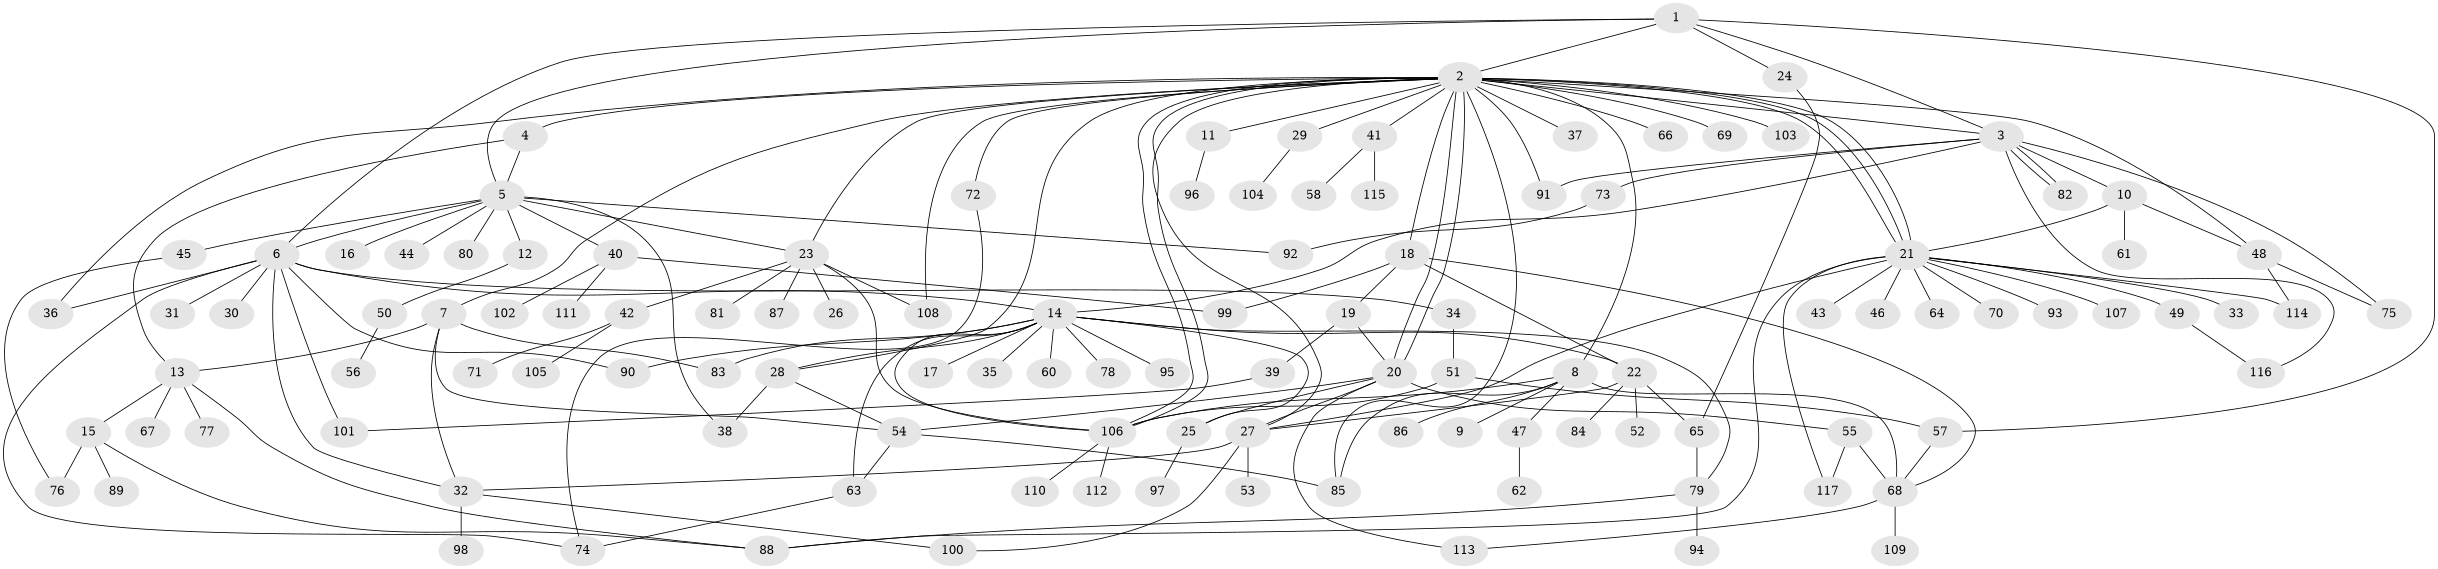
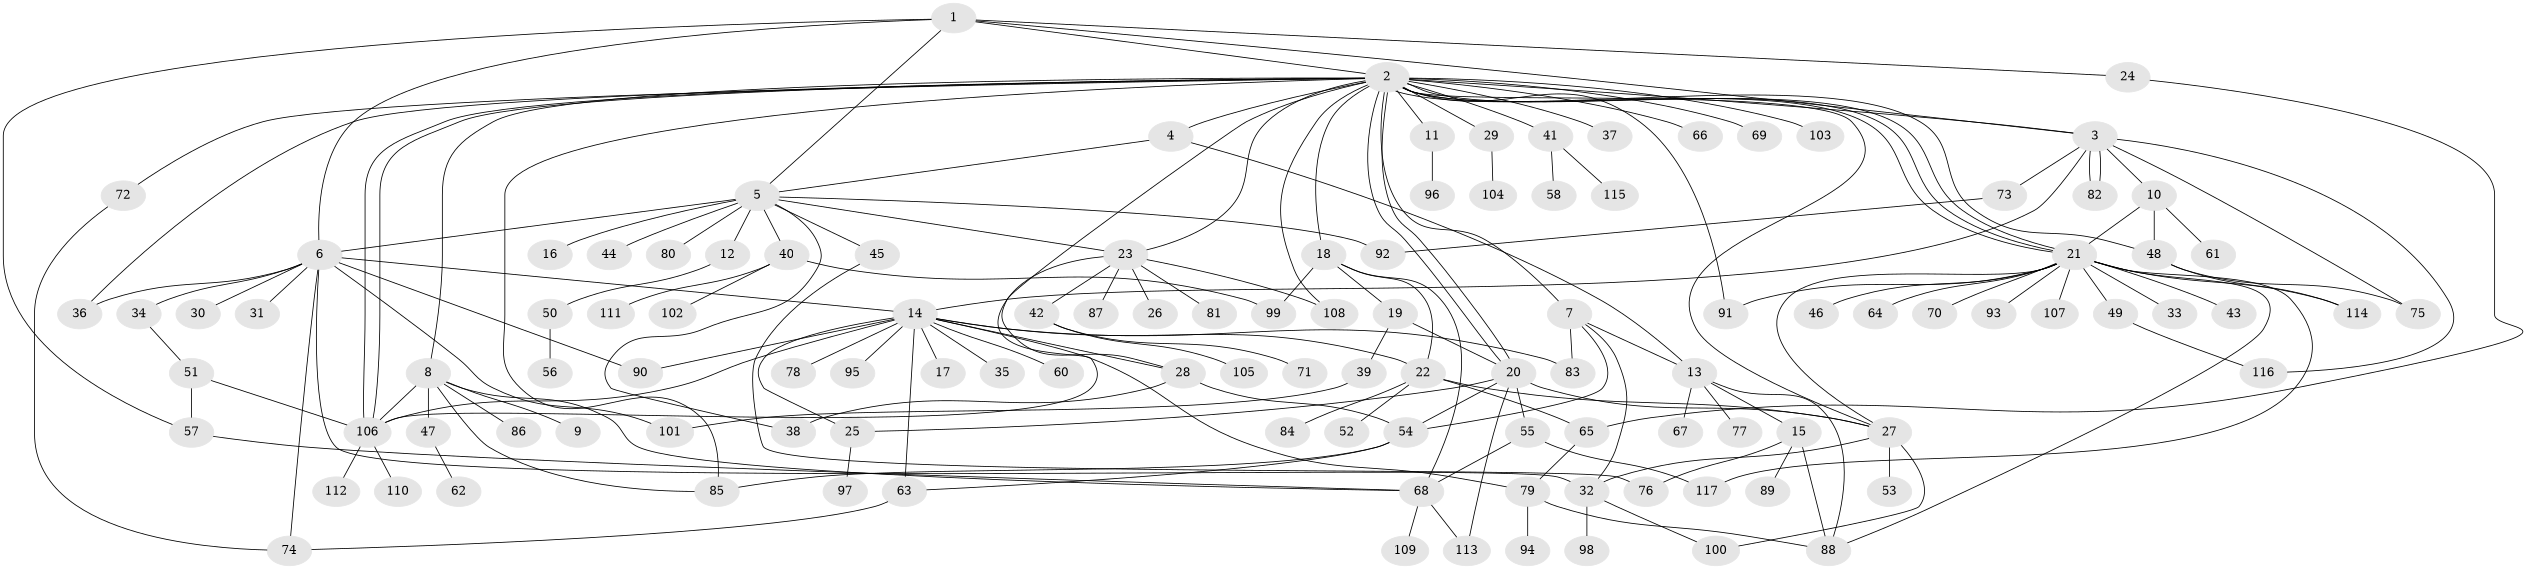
(1696, 165) -> (1884, 284)
